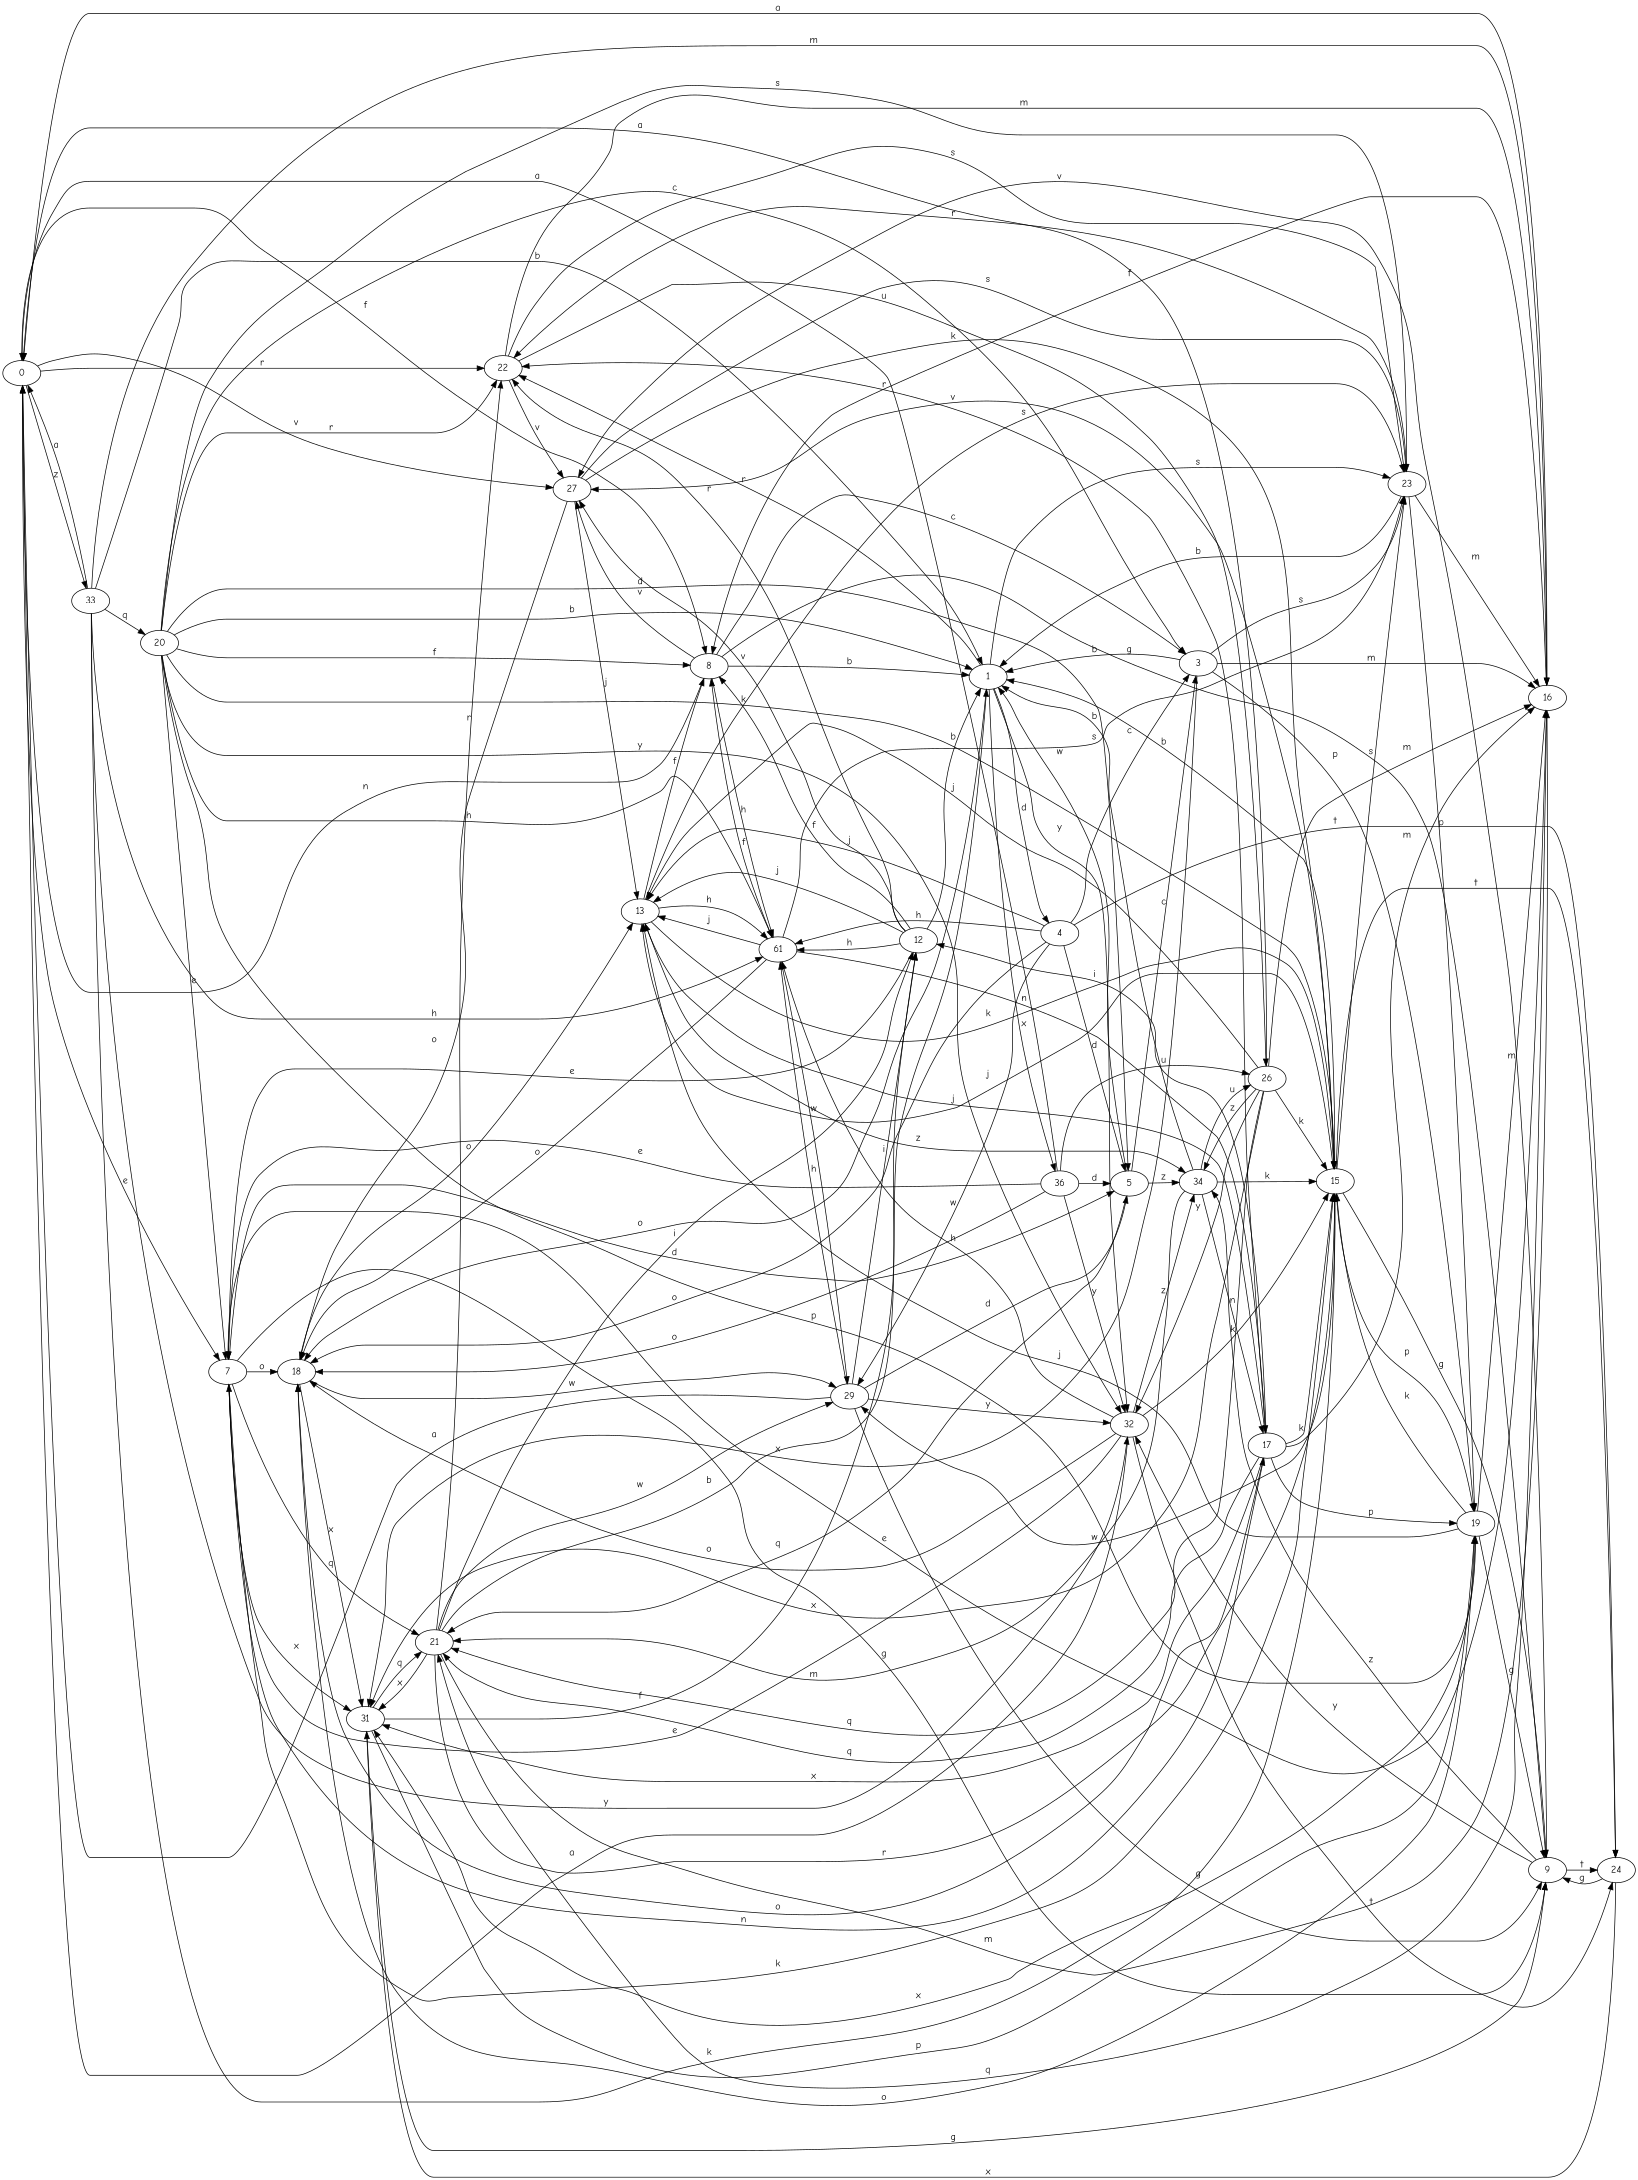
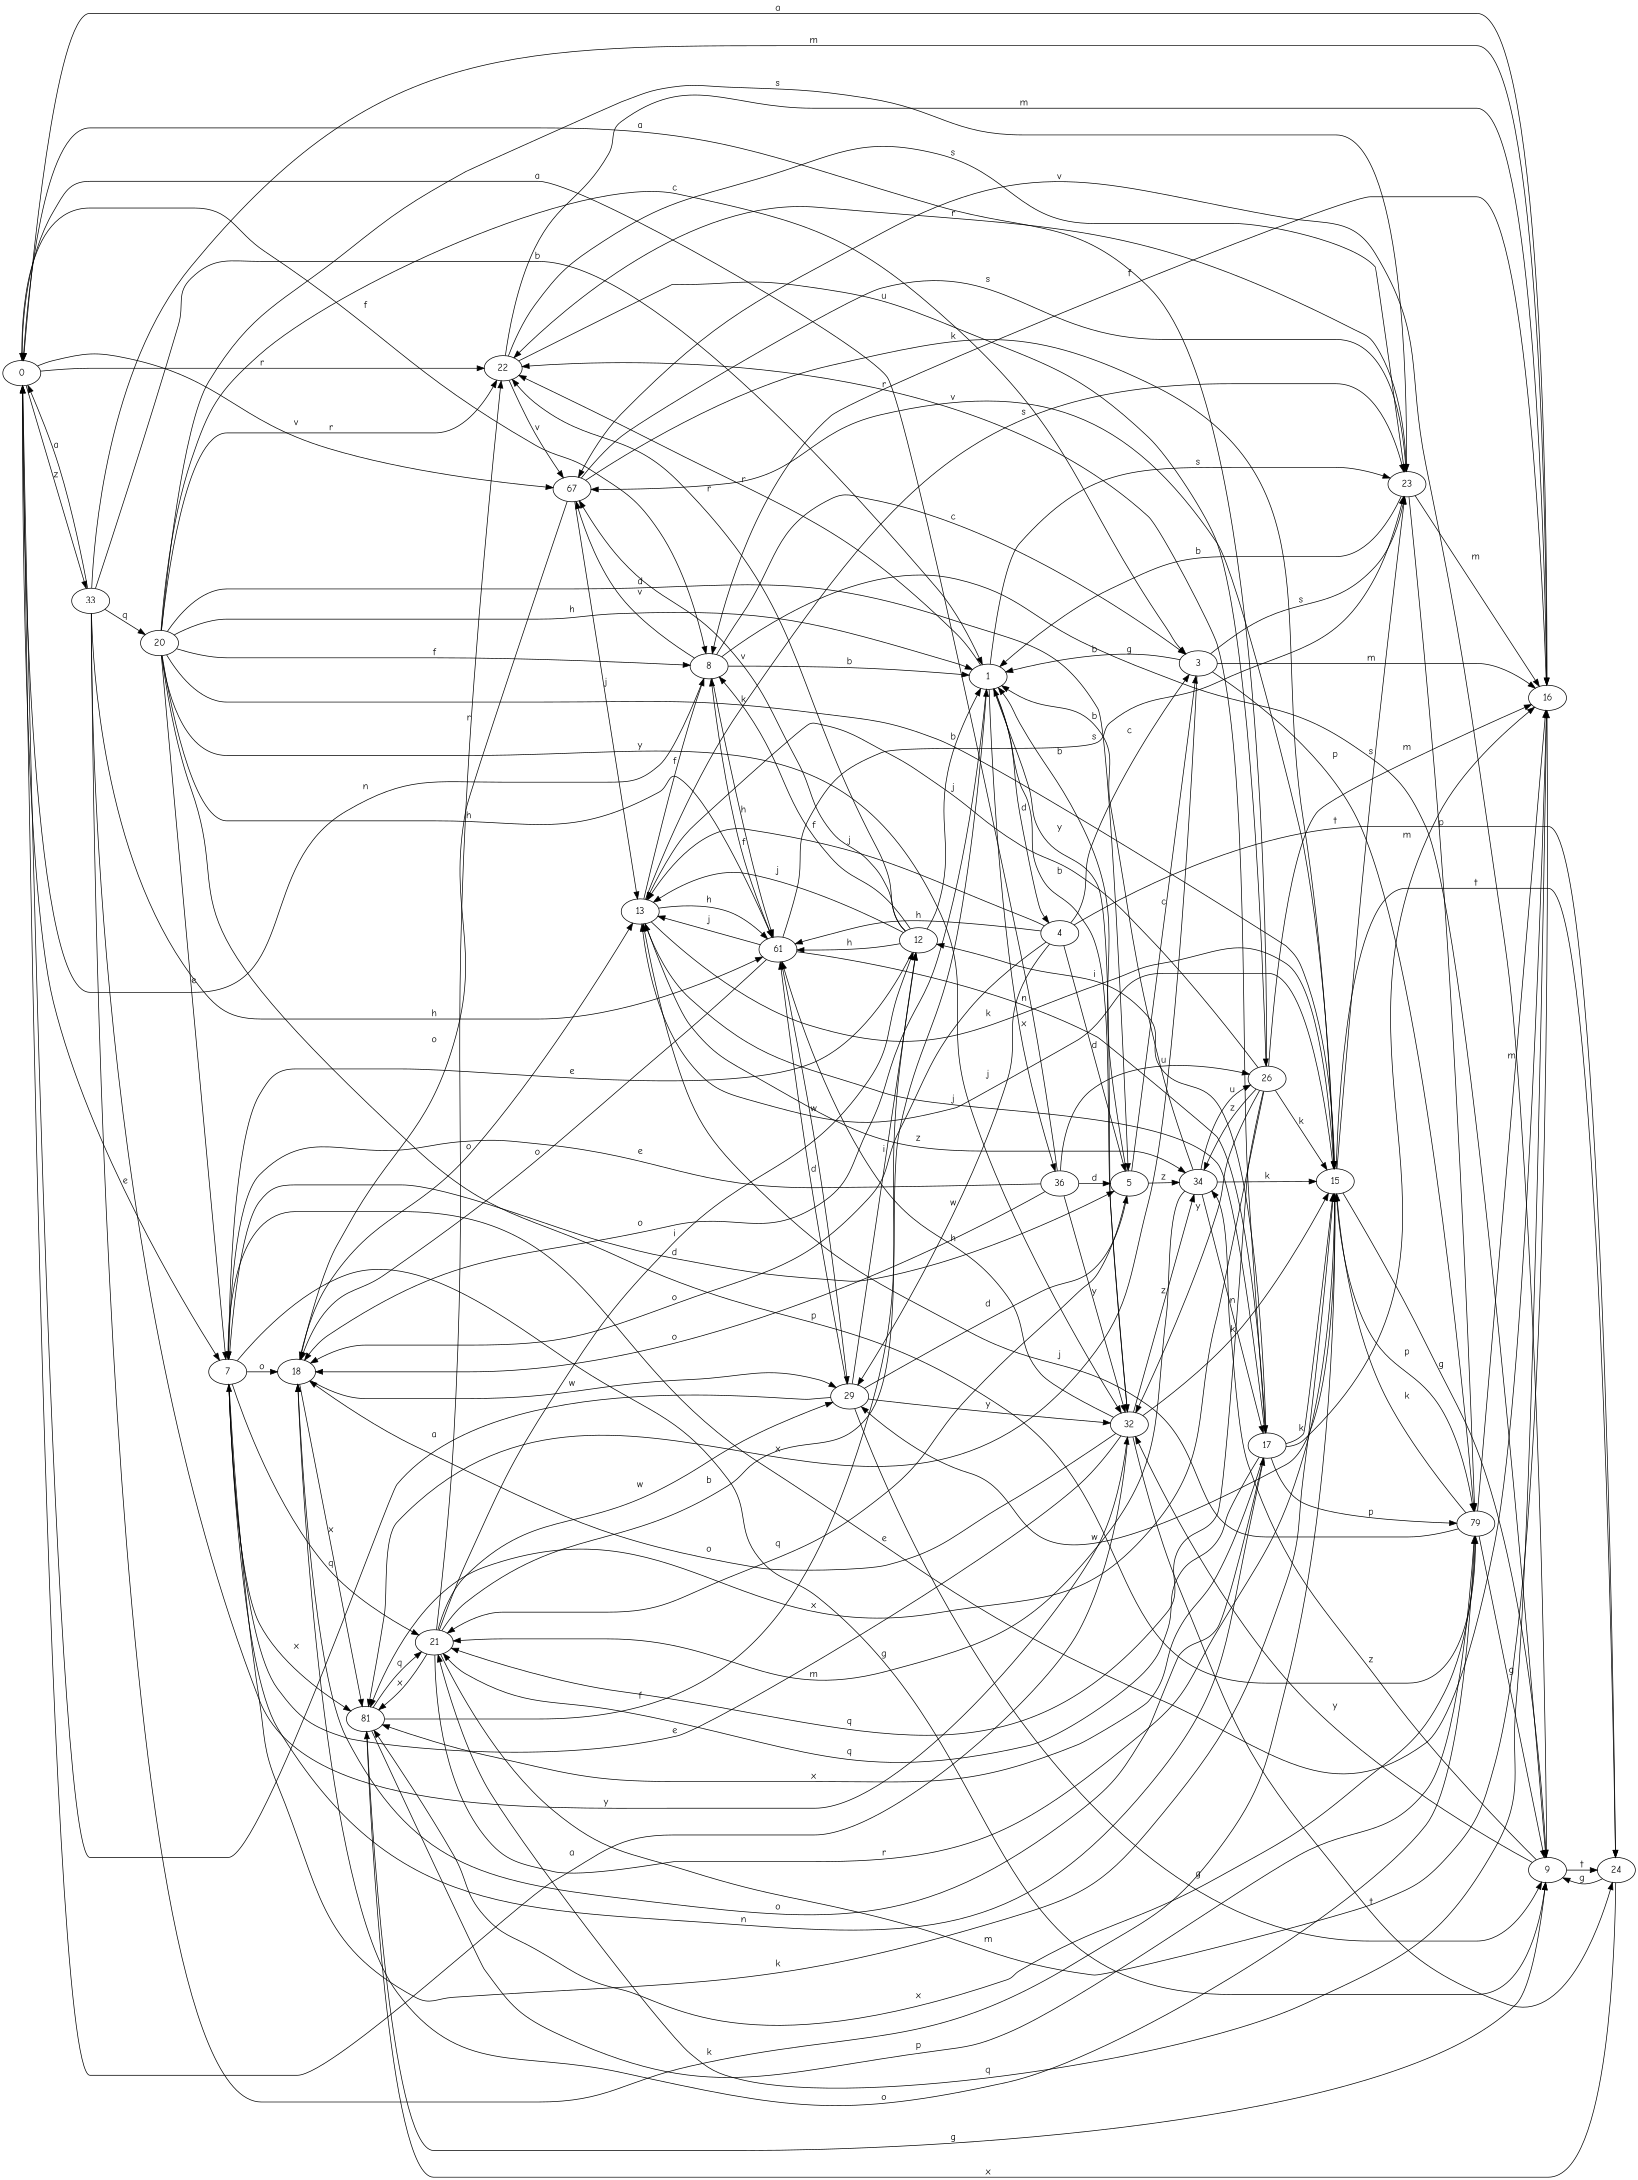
(572, 489) -> (572, 489)
(572, 610) -> (572, 610)
(1060, 752) -> (1060, 752)
(1291, 849) -> (1100, 966)
(814, 1169) -> (814, 1169)
(1476, 1524) -> (1476, 1524)
(365, 1719) -> (365, 1719)
